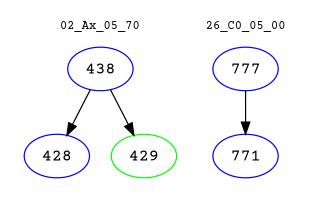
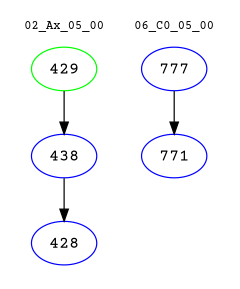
(100, 26) -> (65, 26)
(246, 26) -> (175, 26)
(119, 107) -> (64, 107)
